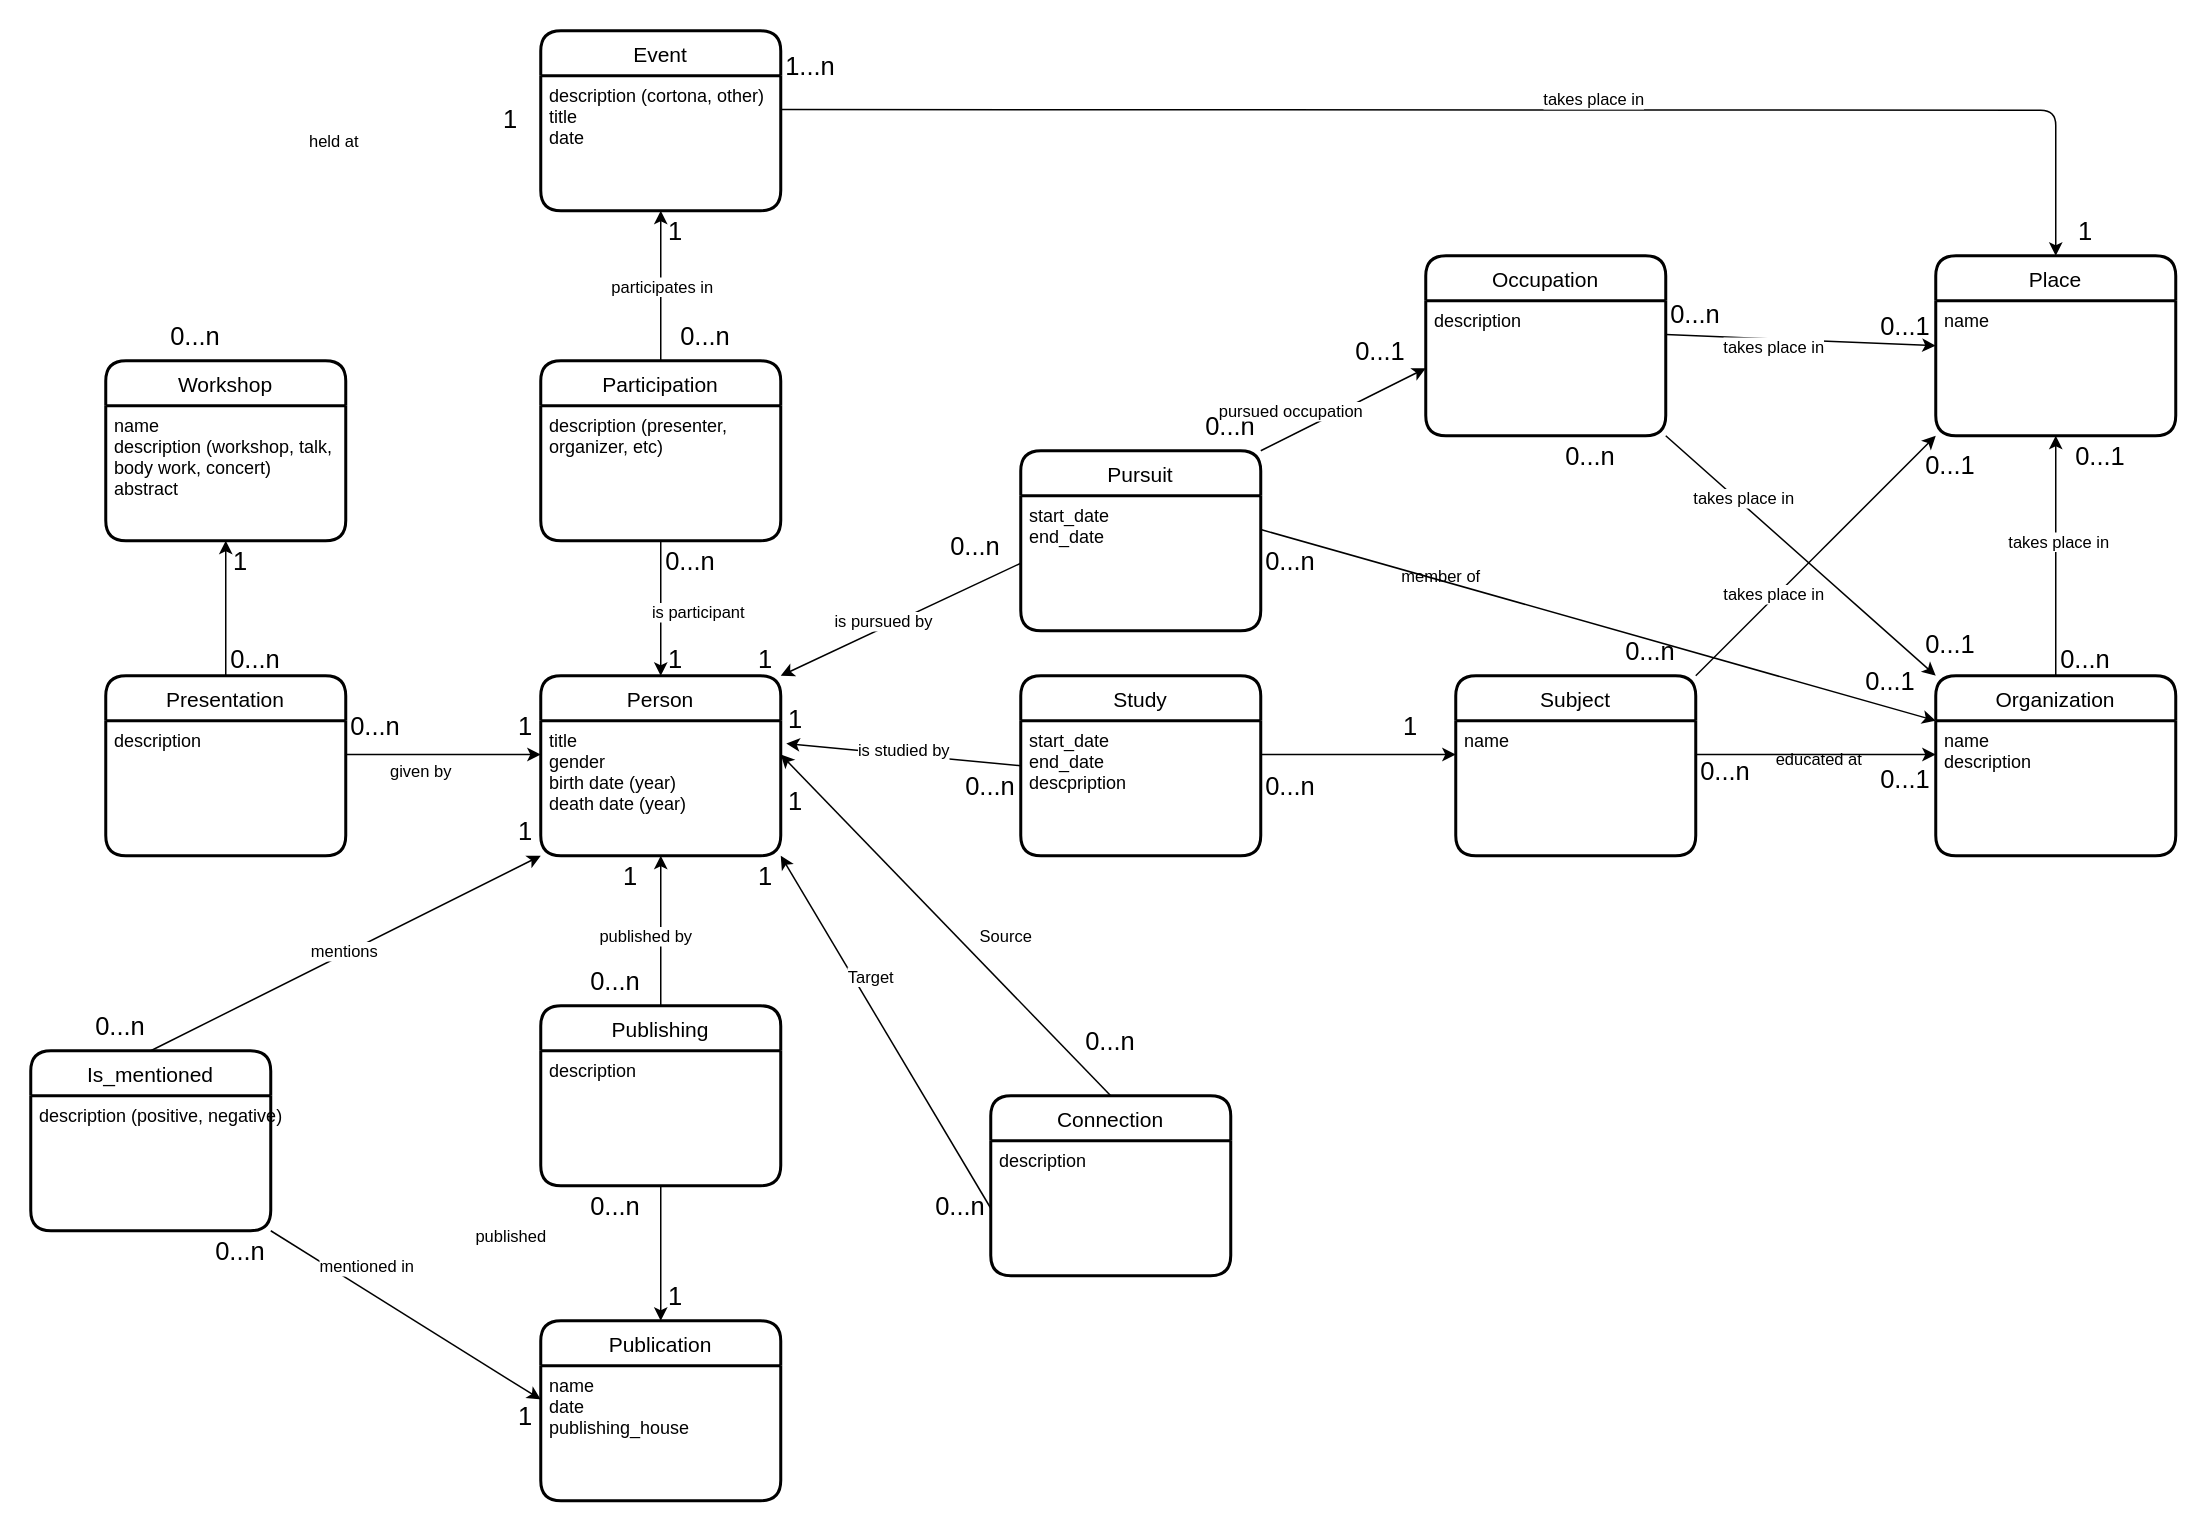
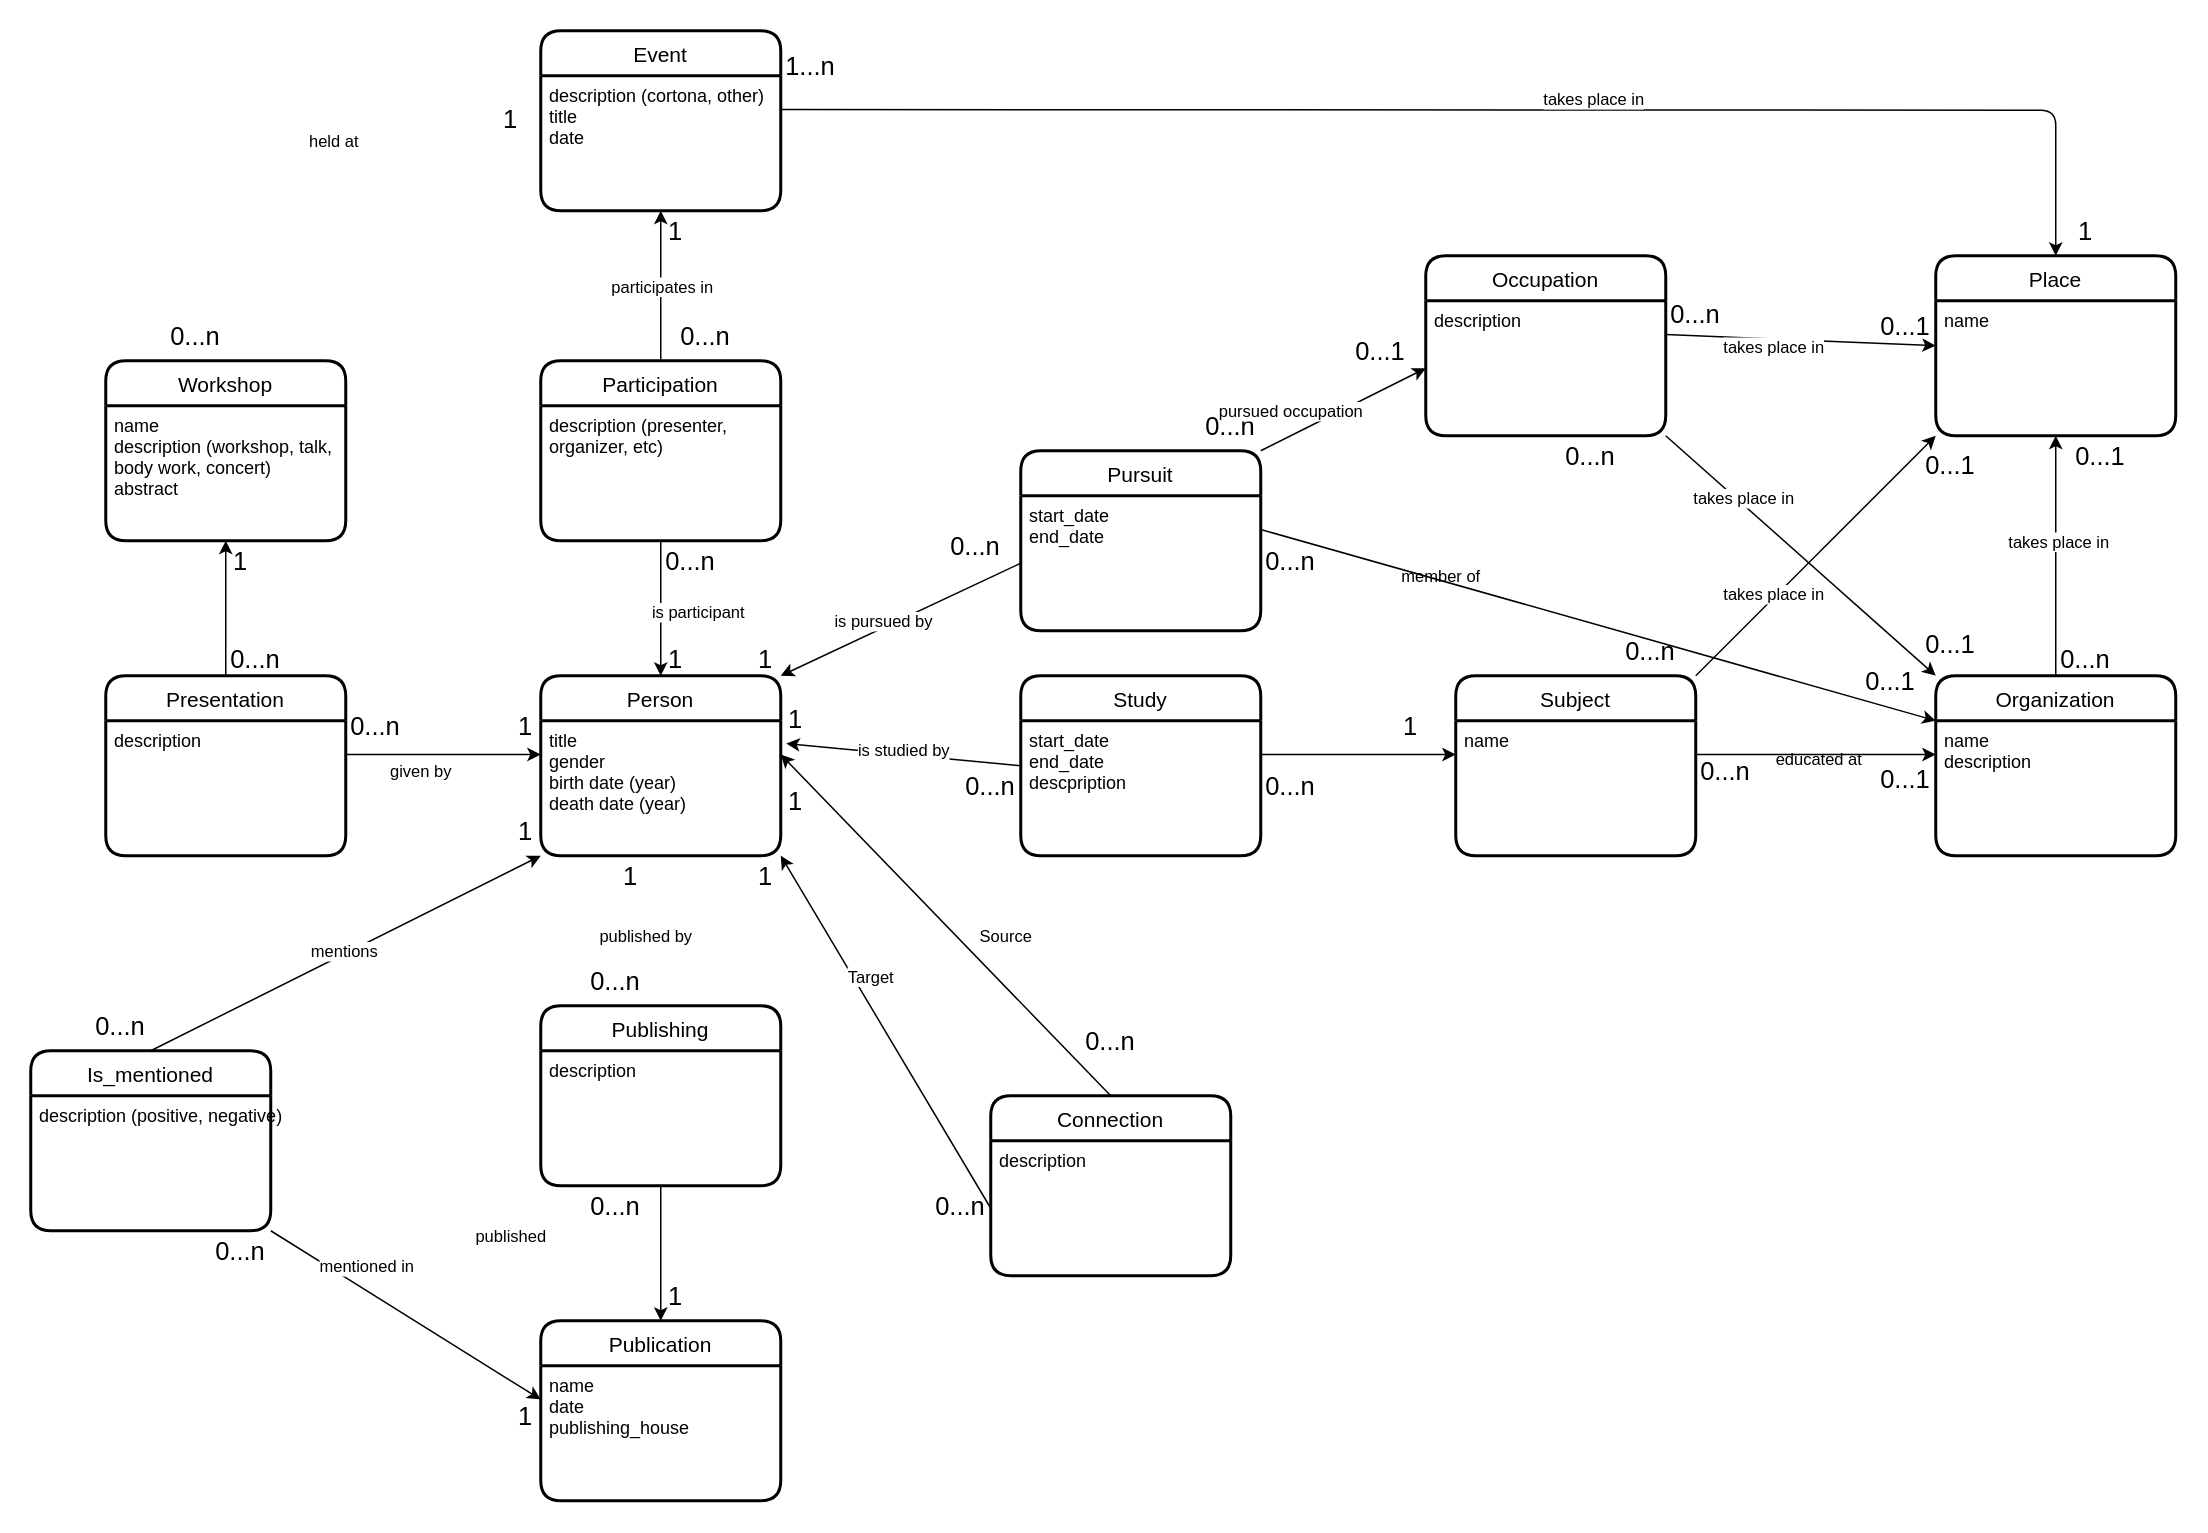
(661, 896) -> none
